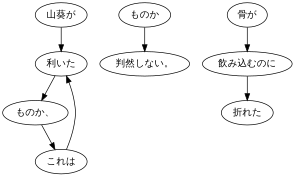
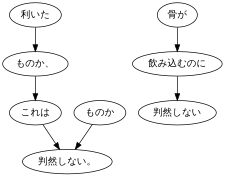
(61, 15) -> none
(247, 113) -> (177, 113)
(75, 116) -> (49, 134)
